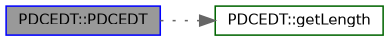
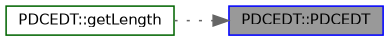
(180, 21) -> (194, 21)
